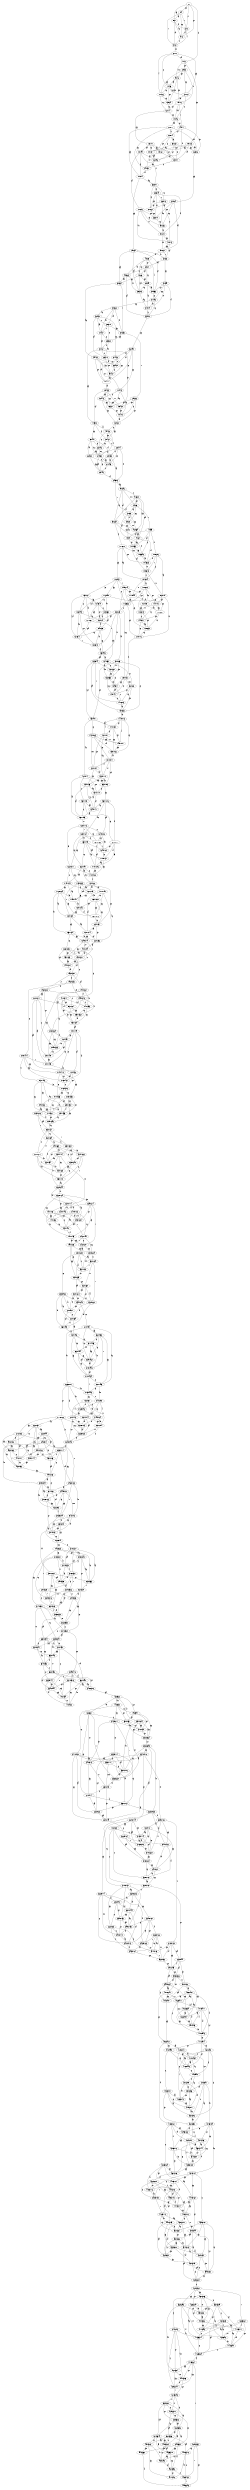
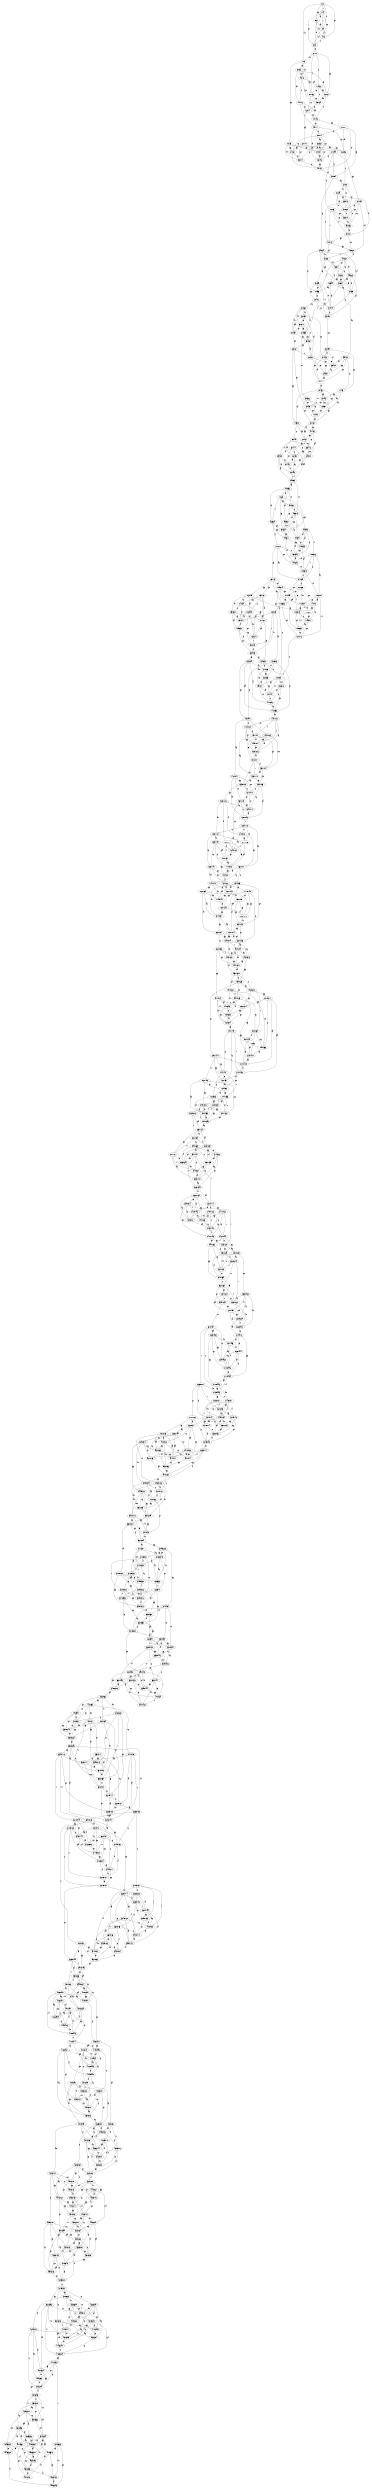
(157, 1837) -> (100, 1845)
